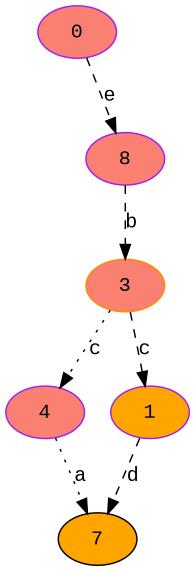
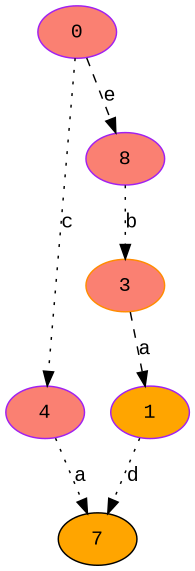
(125, 215) -> (125, 215)
(89, 343) -> (62, 215)
(145, 349) -> (145, 349)
(127, 469) -> (127, 469)
